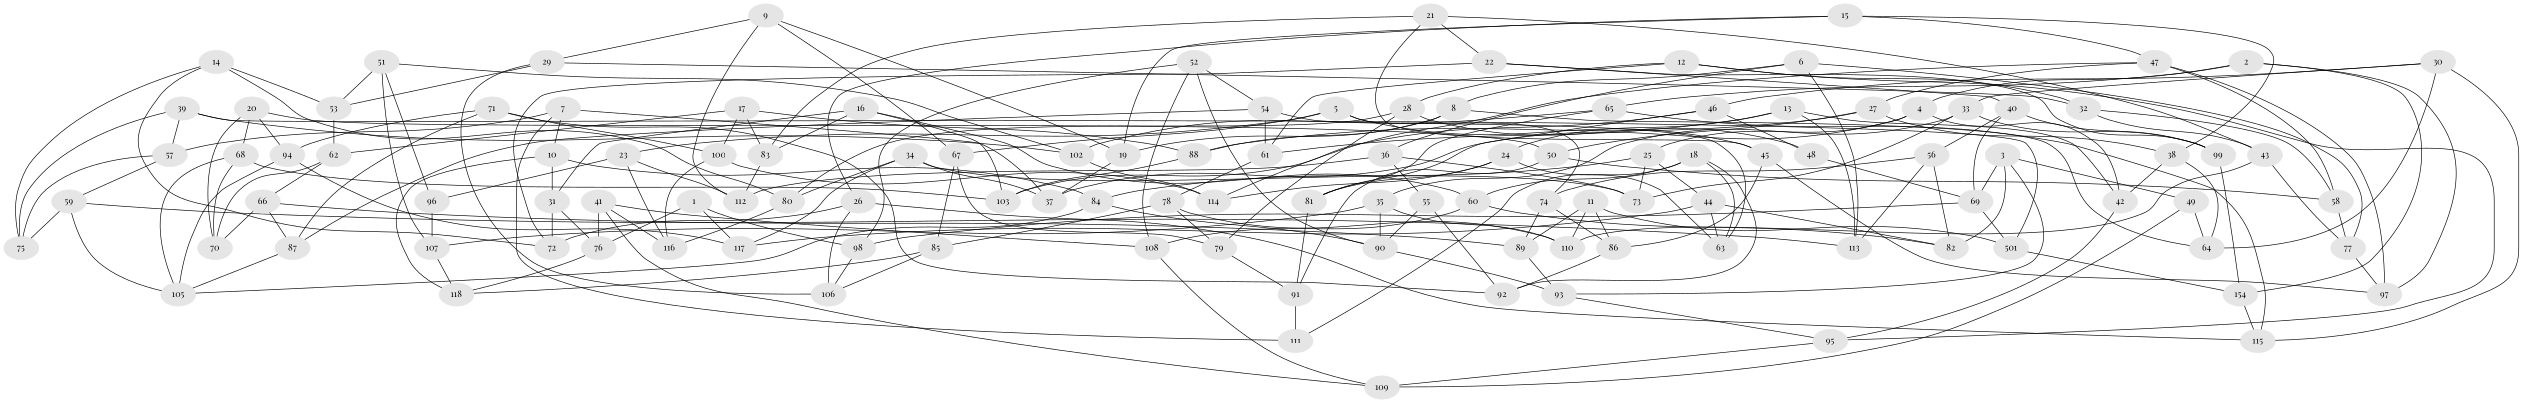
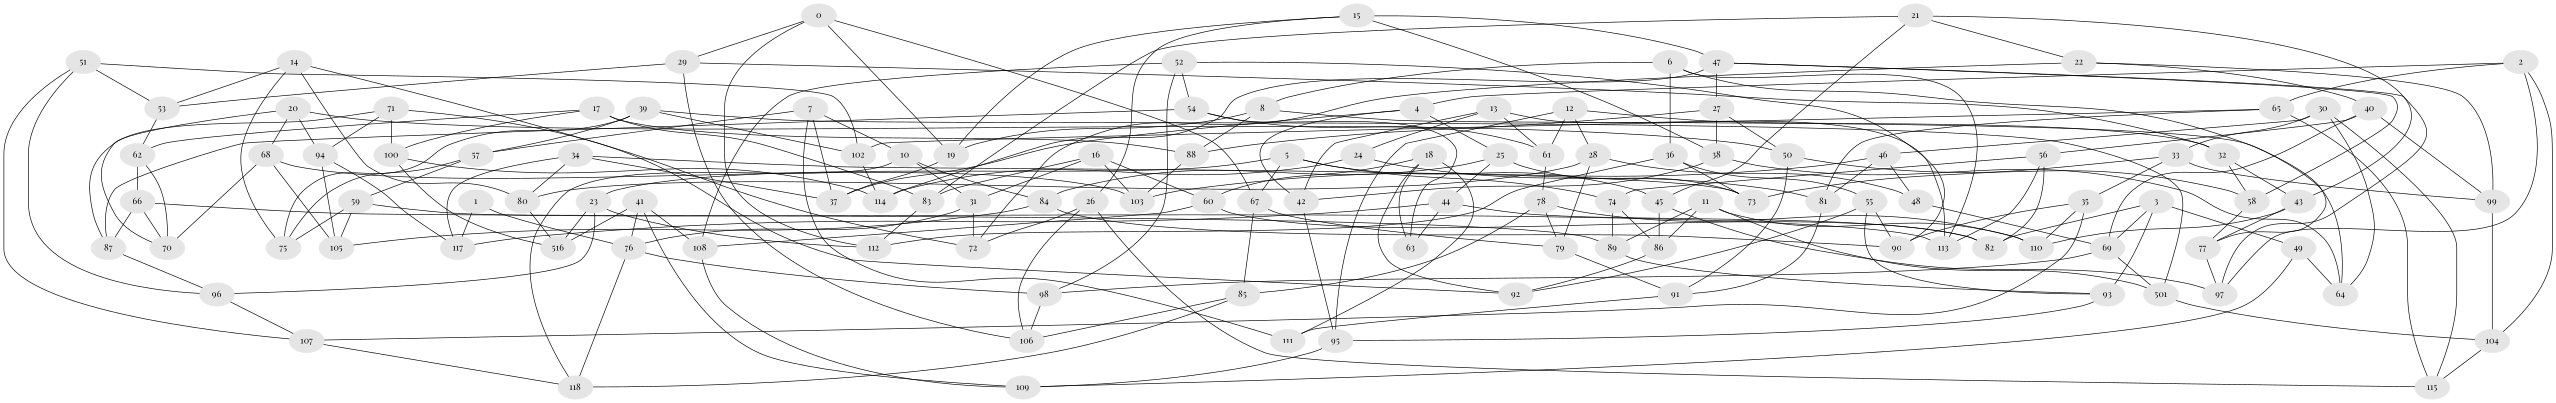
(766, 16) -> (819, 16)
(1635, 180) -> none
(787, 233) -> (835, 279)
(670, 248) -> (558, 248)
(1471, 269) -> (1941, 284)
(235, 271) -> (163, 271)
(2240, 294) -> (2492, 341)
